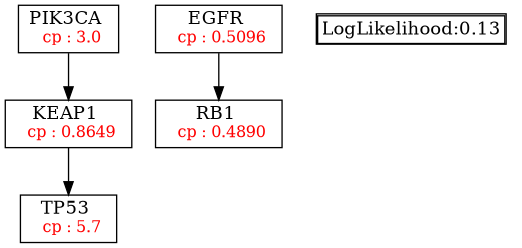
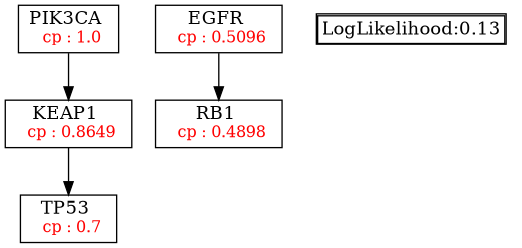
(72, 38) -> (72, 38)
(222, 133) -> (222, 133)
(72, 227) -> (72, 227)
